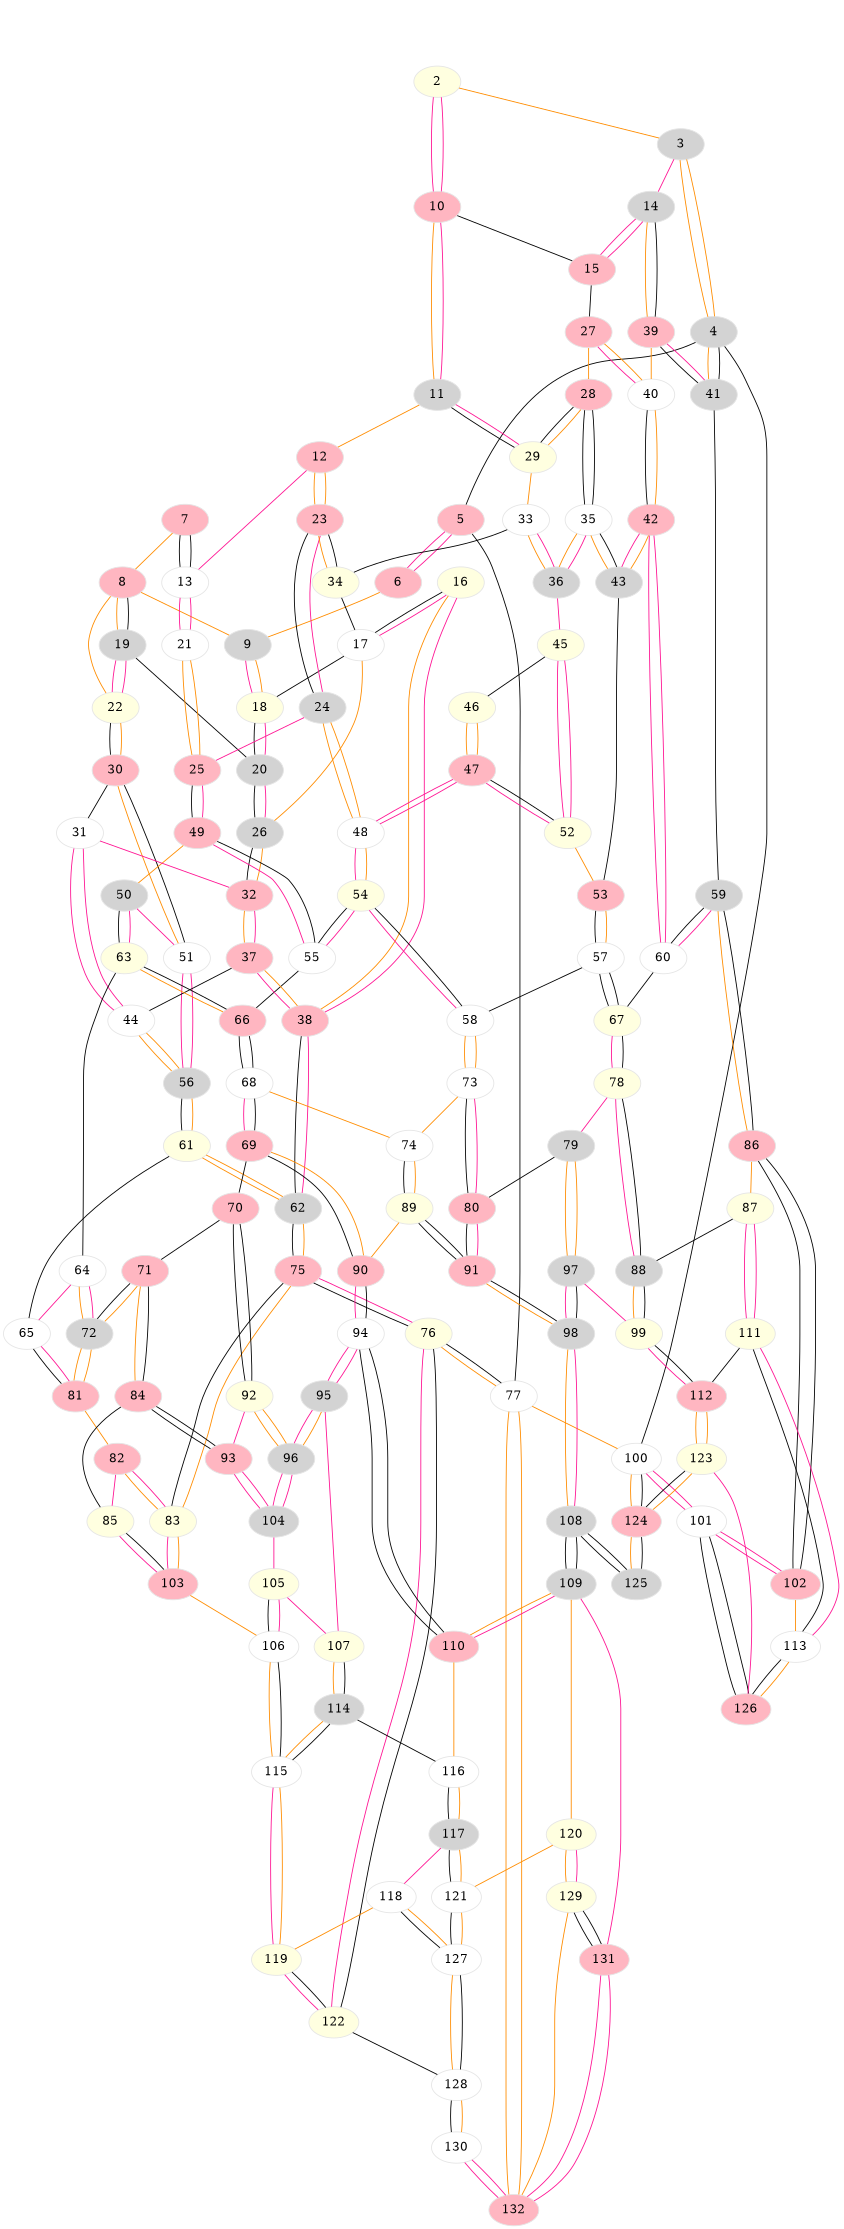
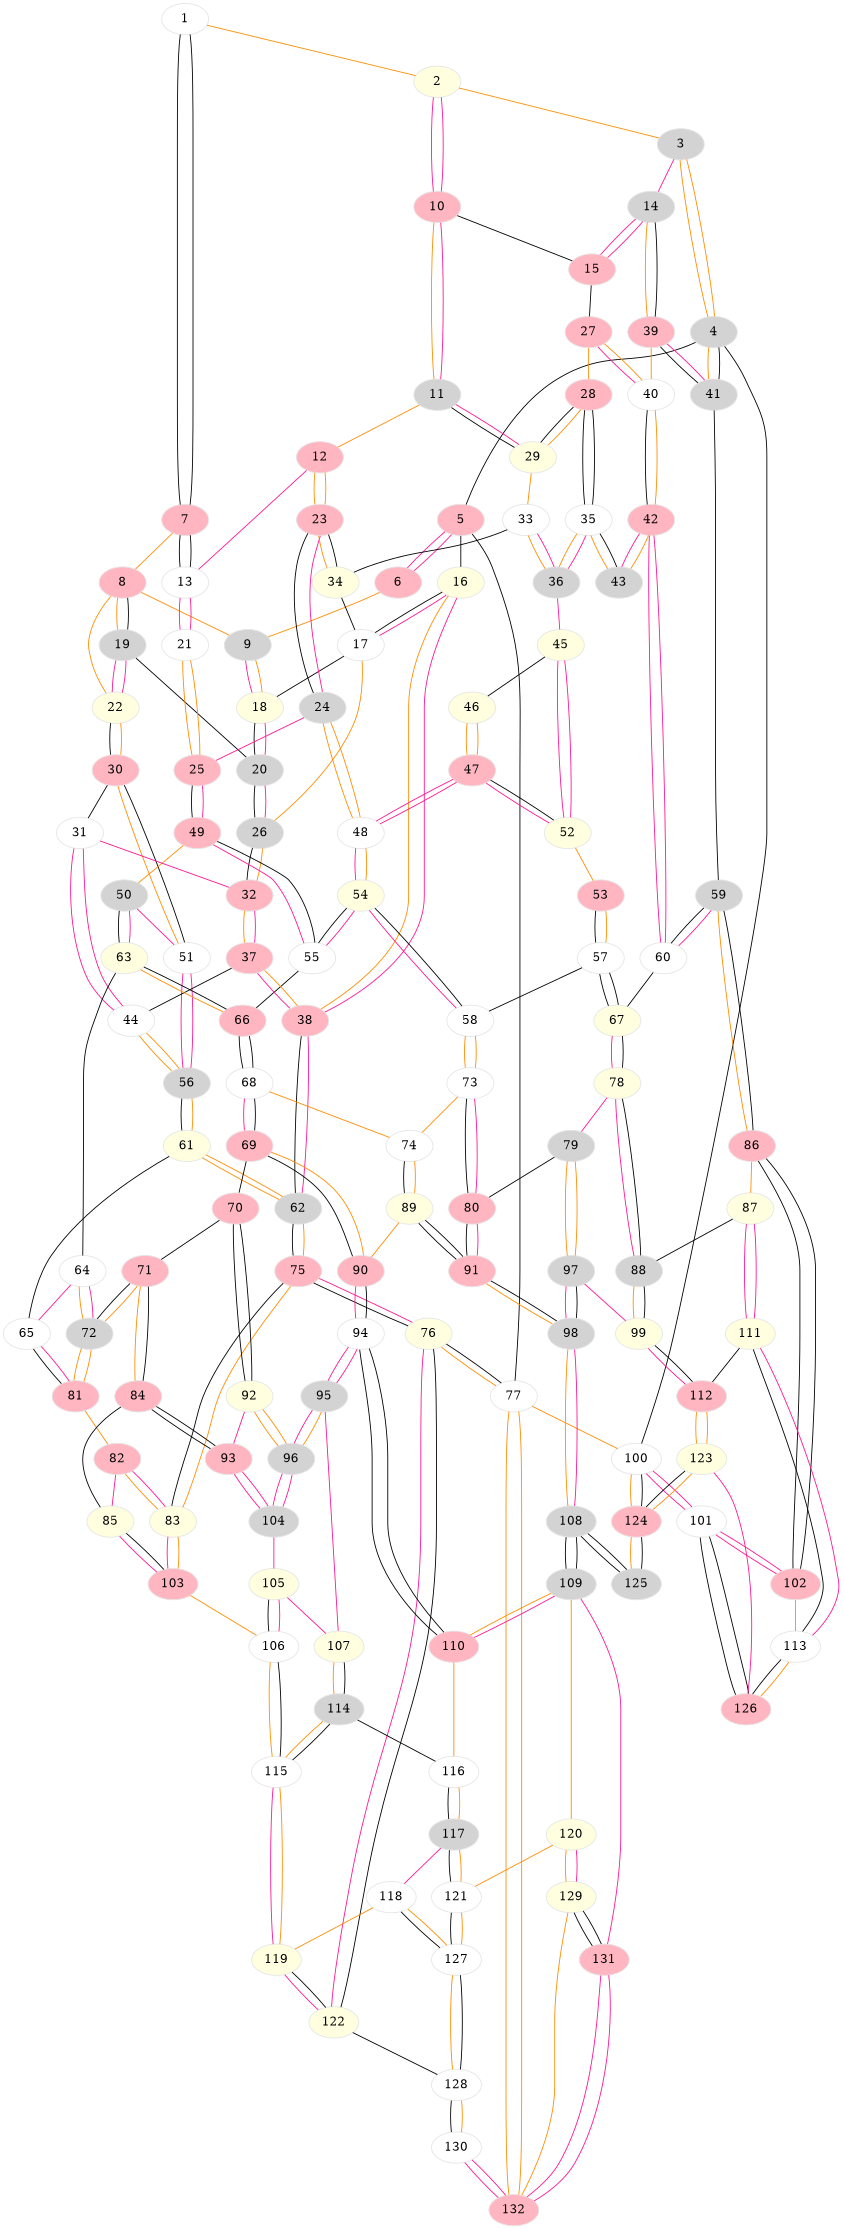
none -> (185, 19)
none -> (461, 551)
(616, 739) -> none
